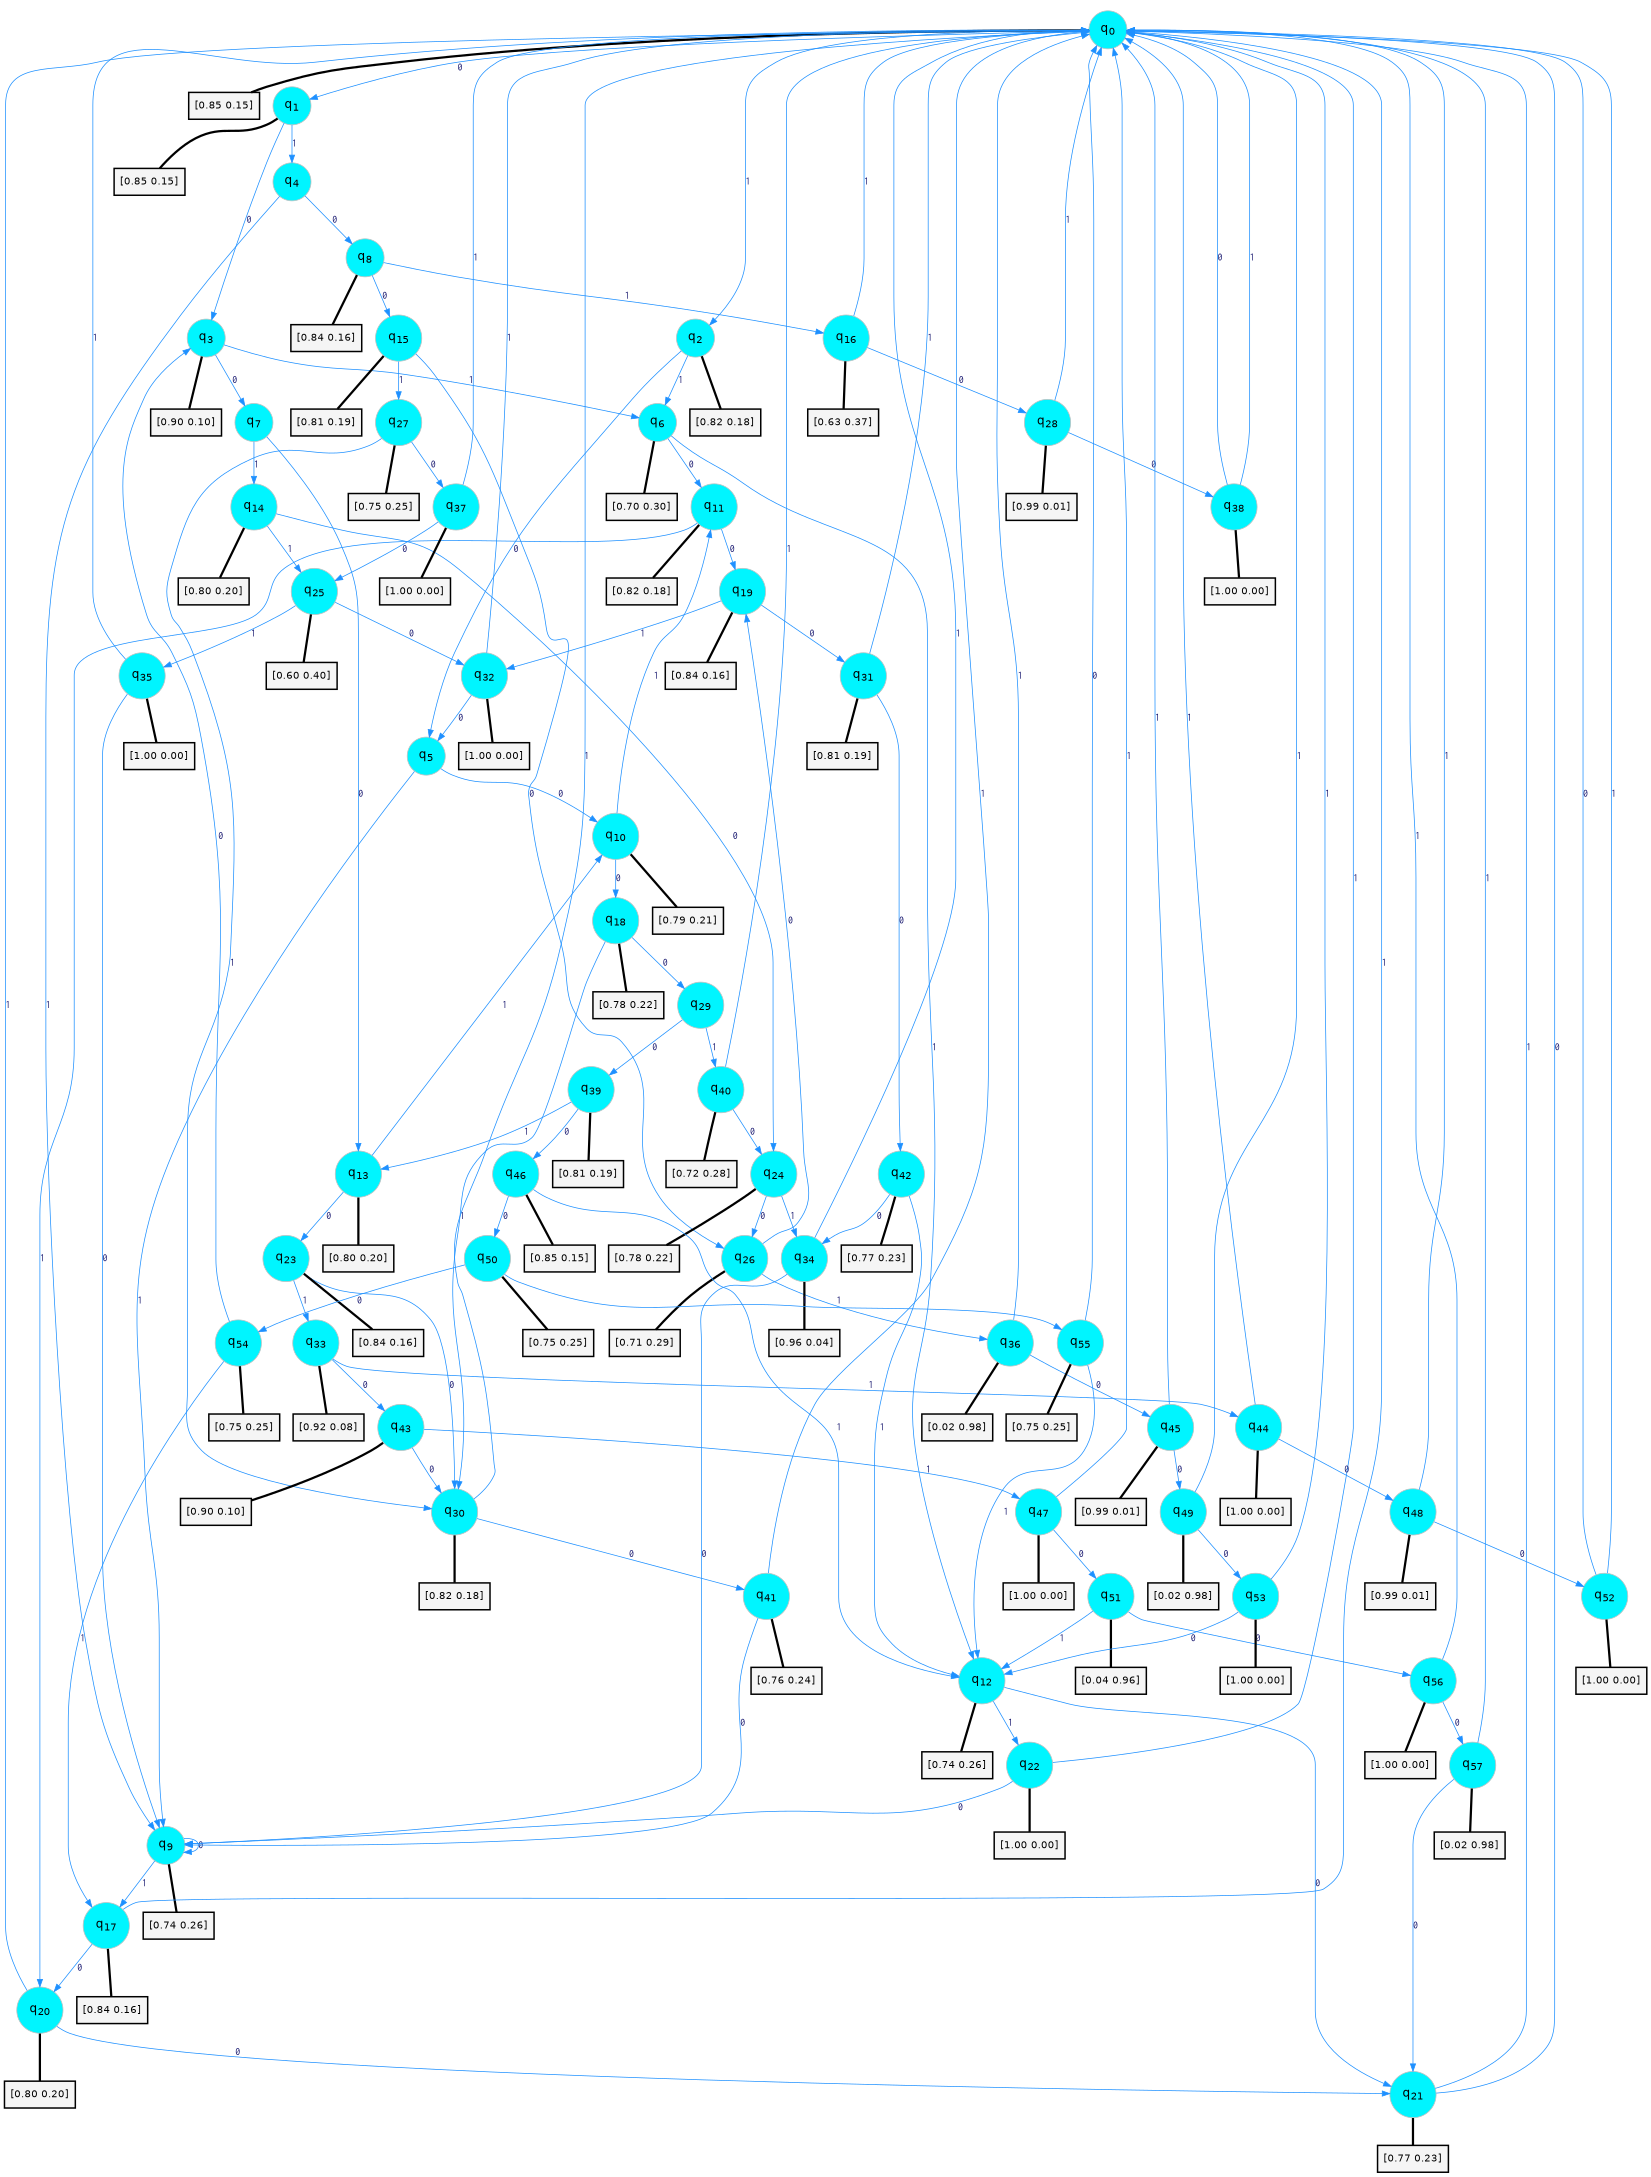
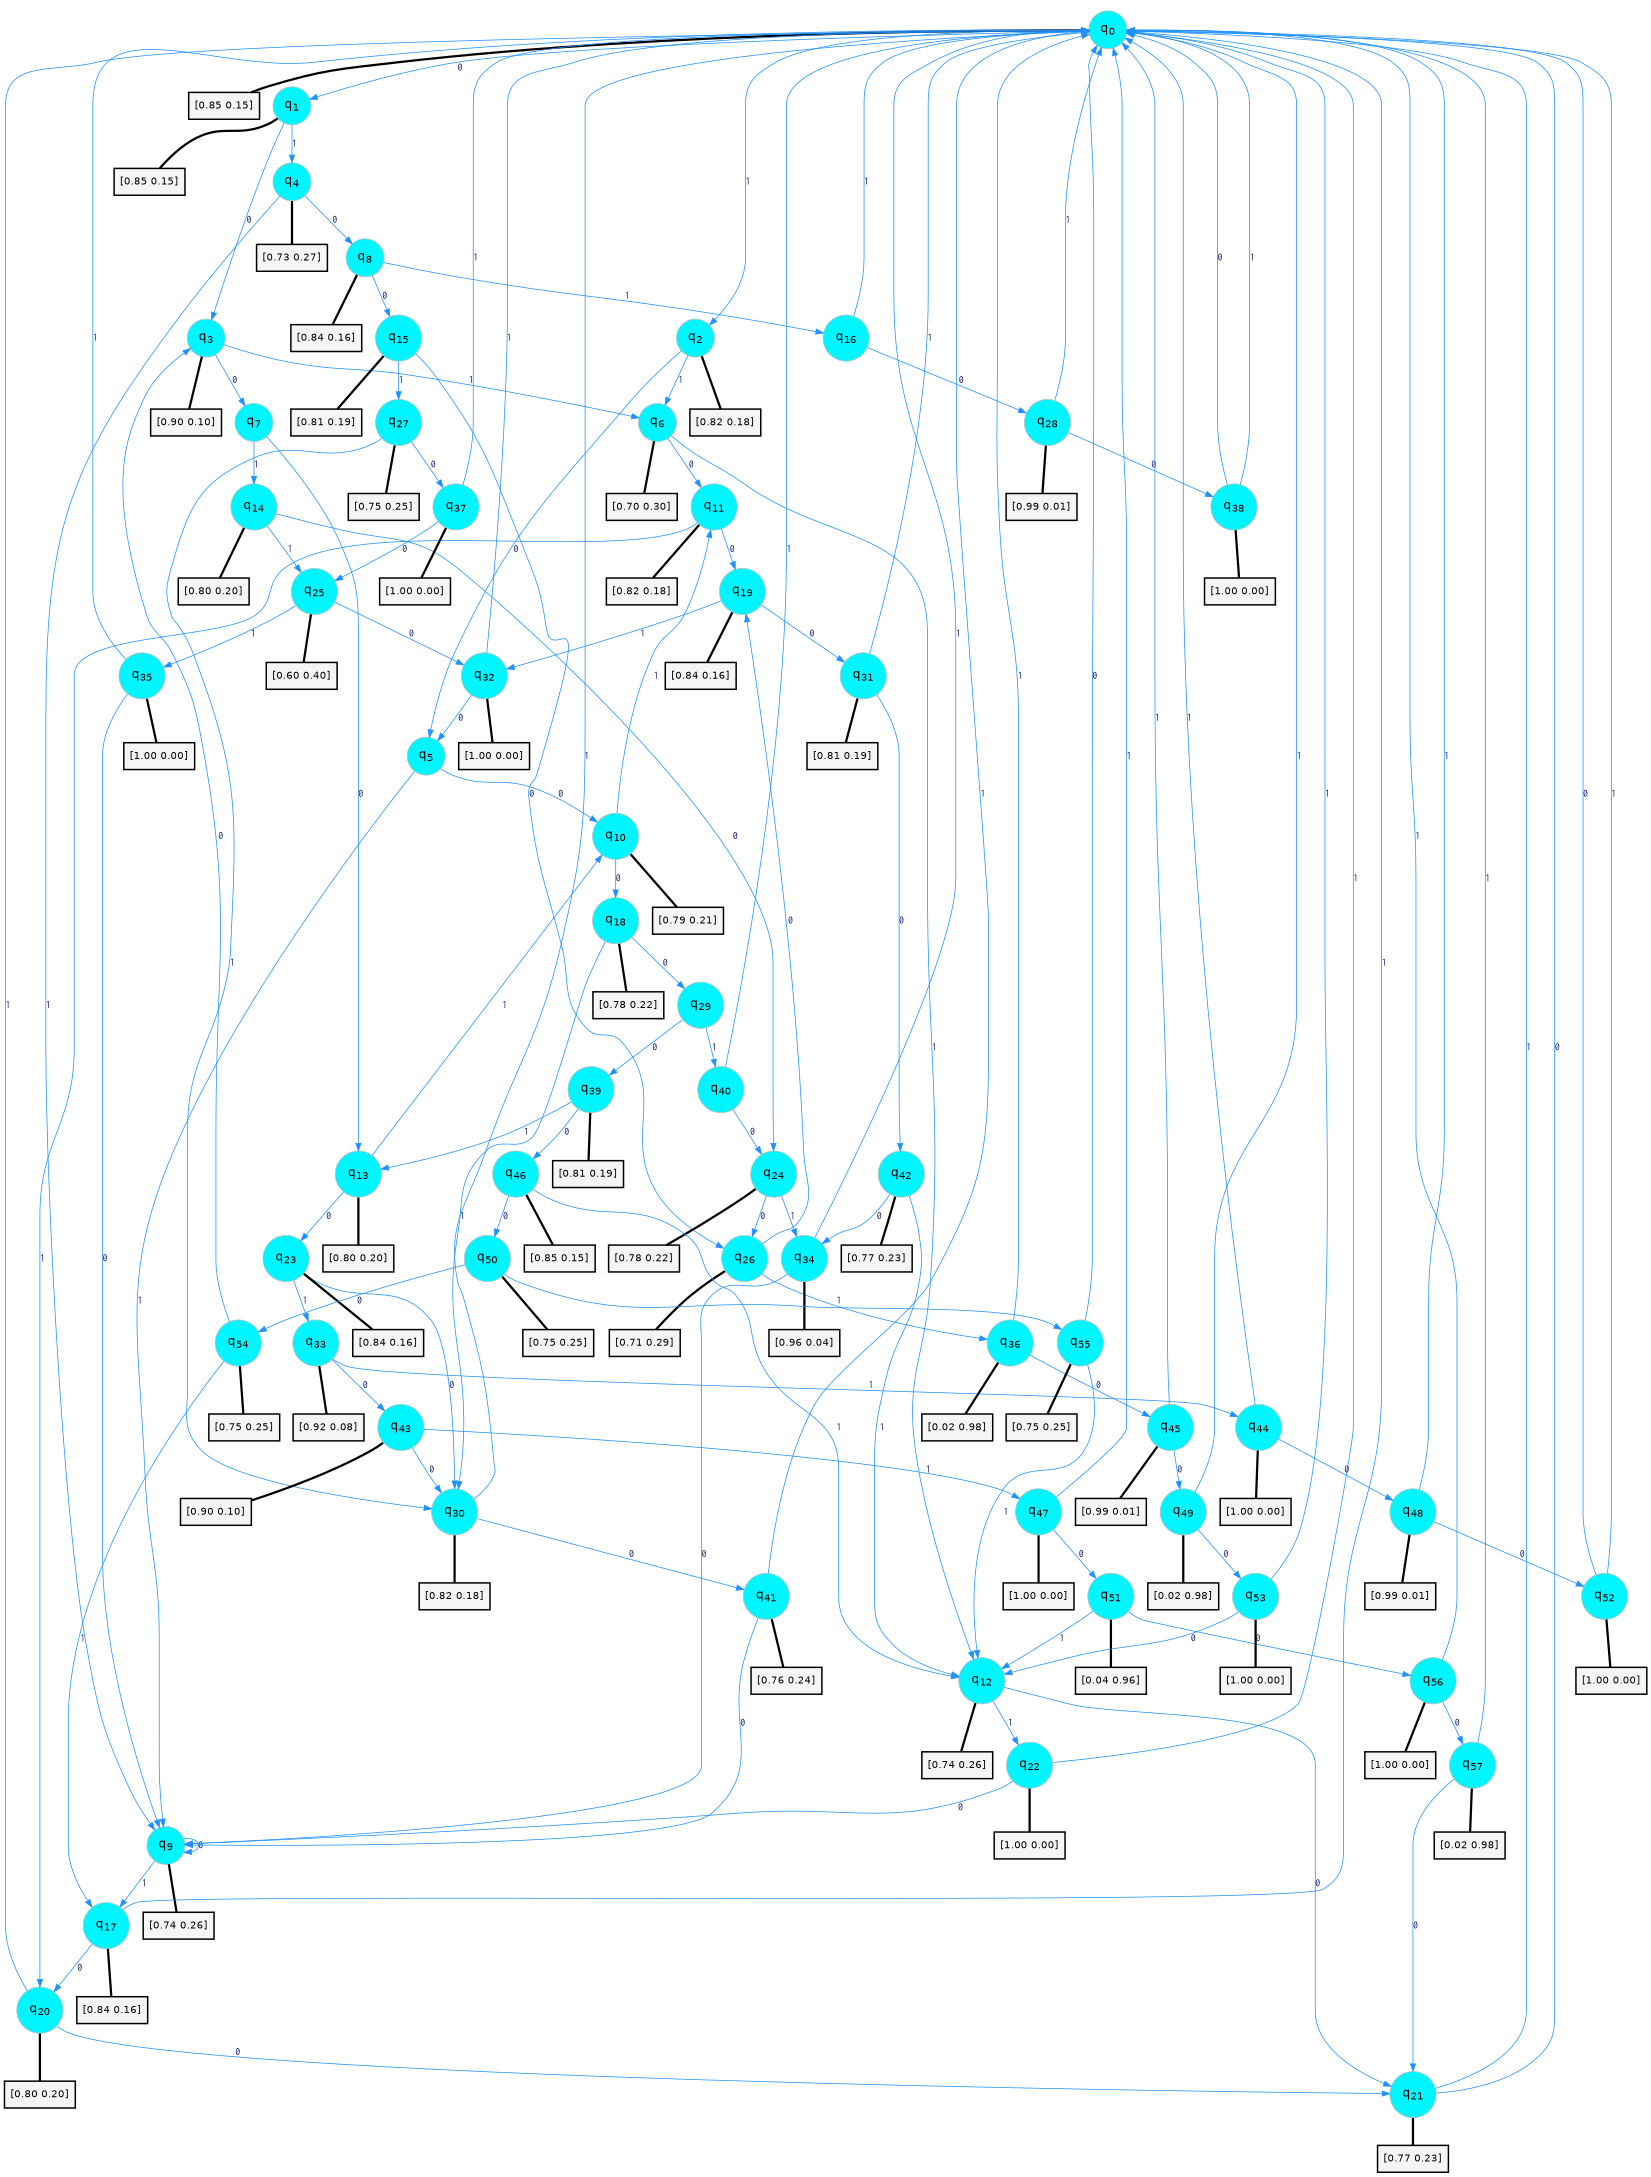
none -> (292, 258)
(843, 423) -> none
(701, 1174) -> none
